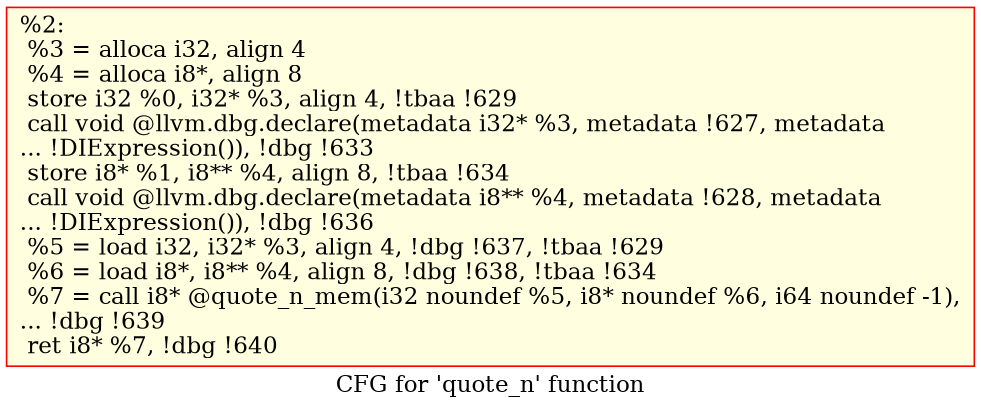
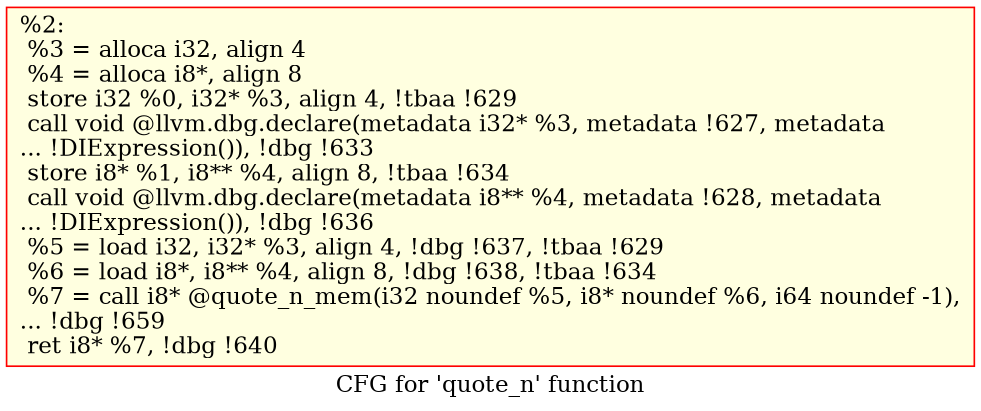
(93, 322) -> (93, 322)
